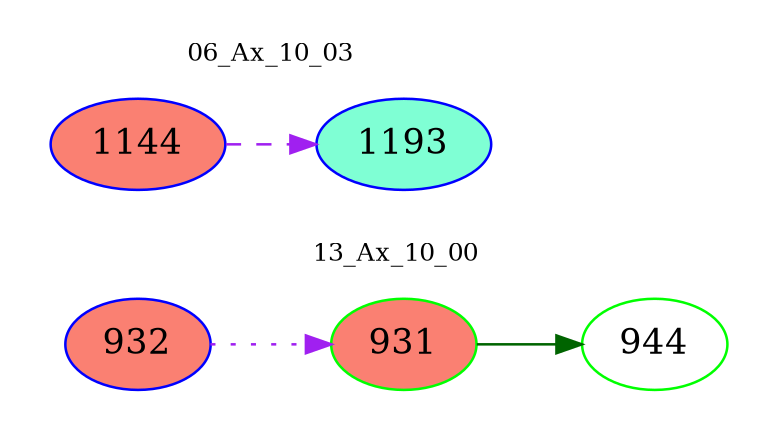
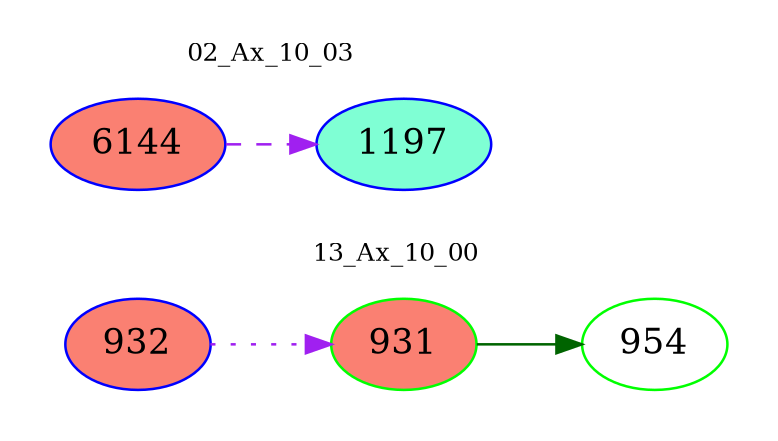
(271, 54) -> (271, 54)
(138, 144) -> (138, 144)
(404, 144) -> (404, 144)
(655, 344) -> (655, 344)
